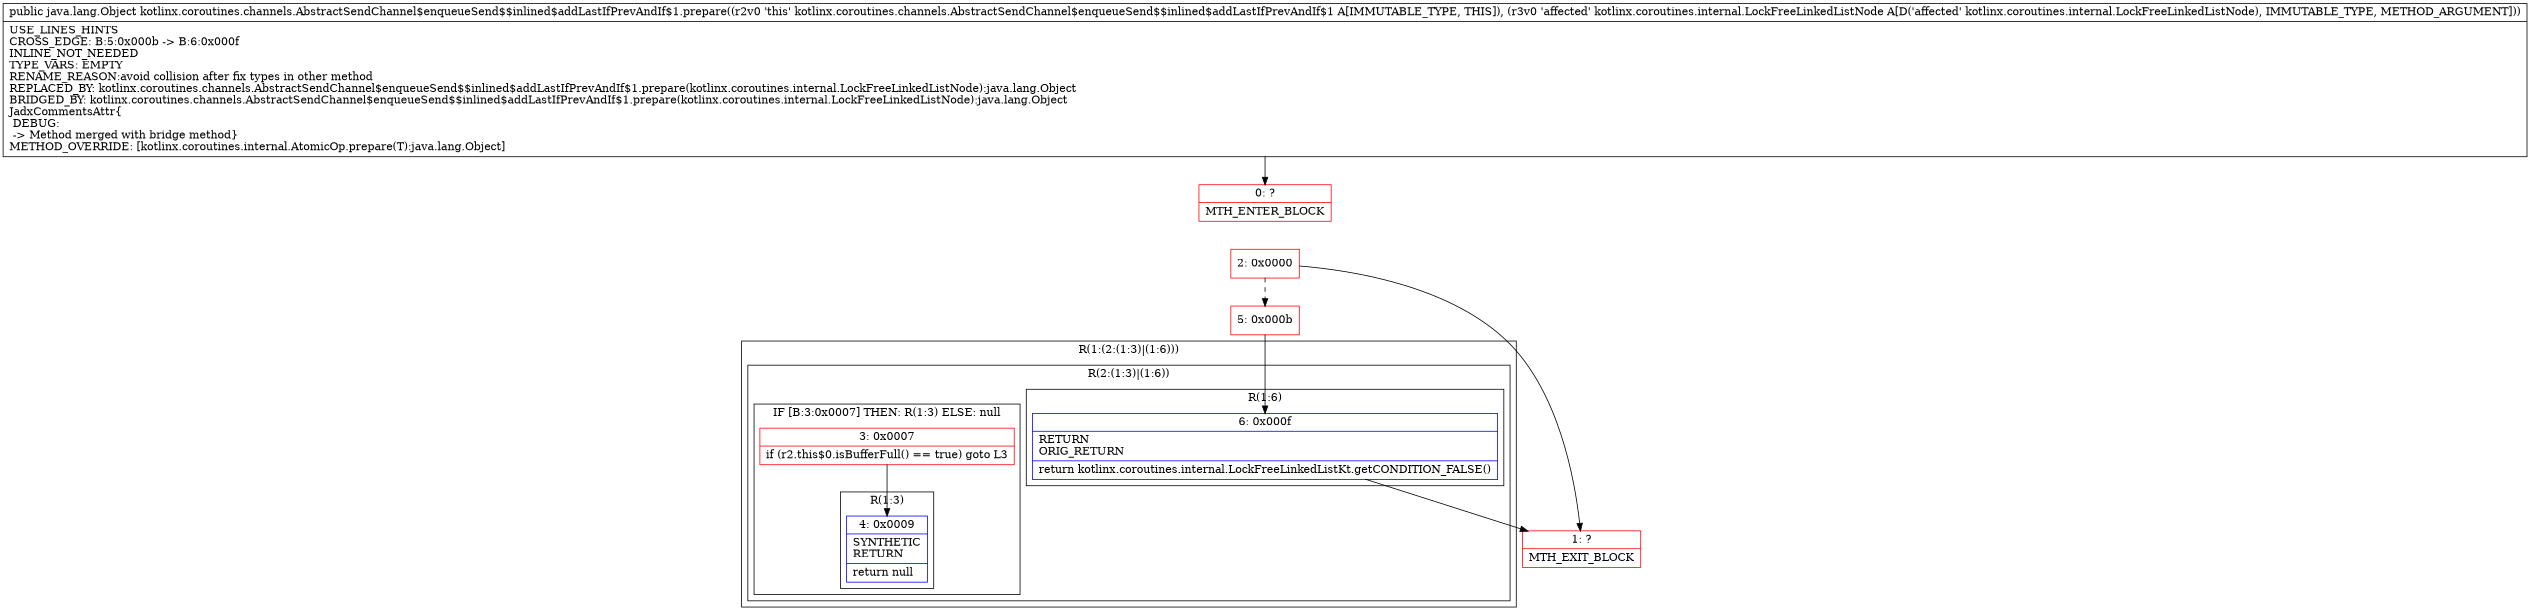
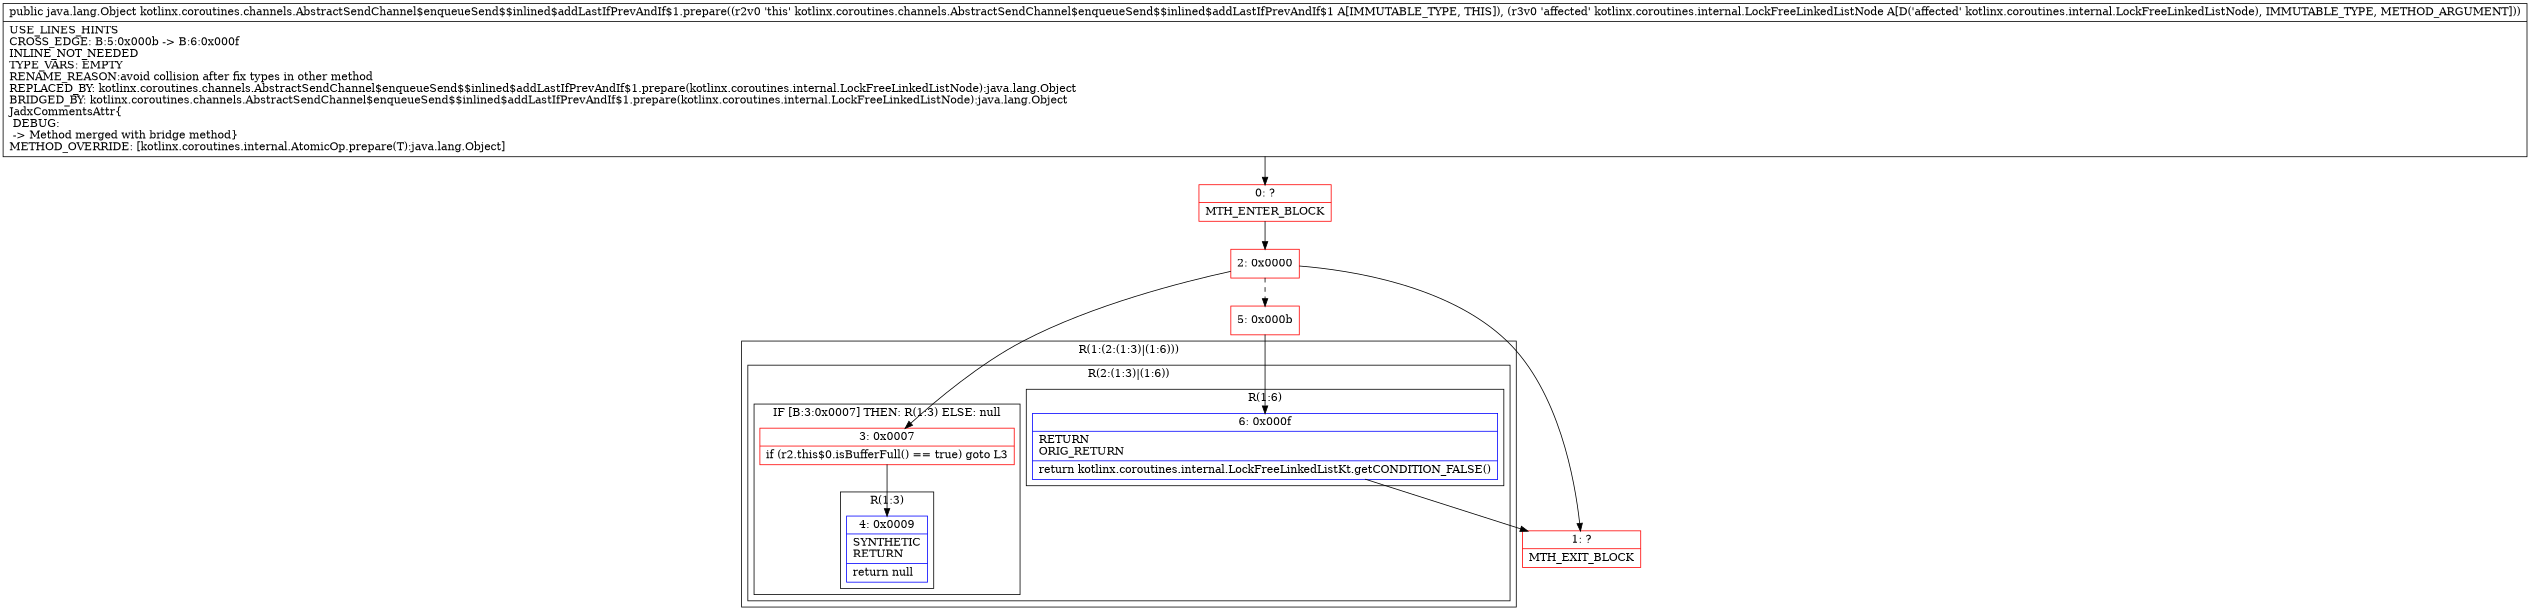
none -> (1265, 231)
none -> (1059, 324)
